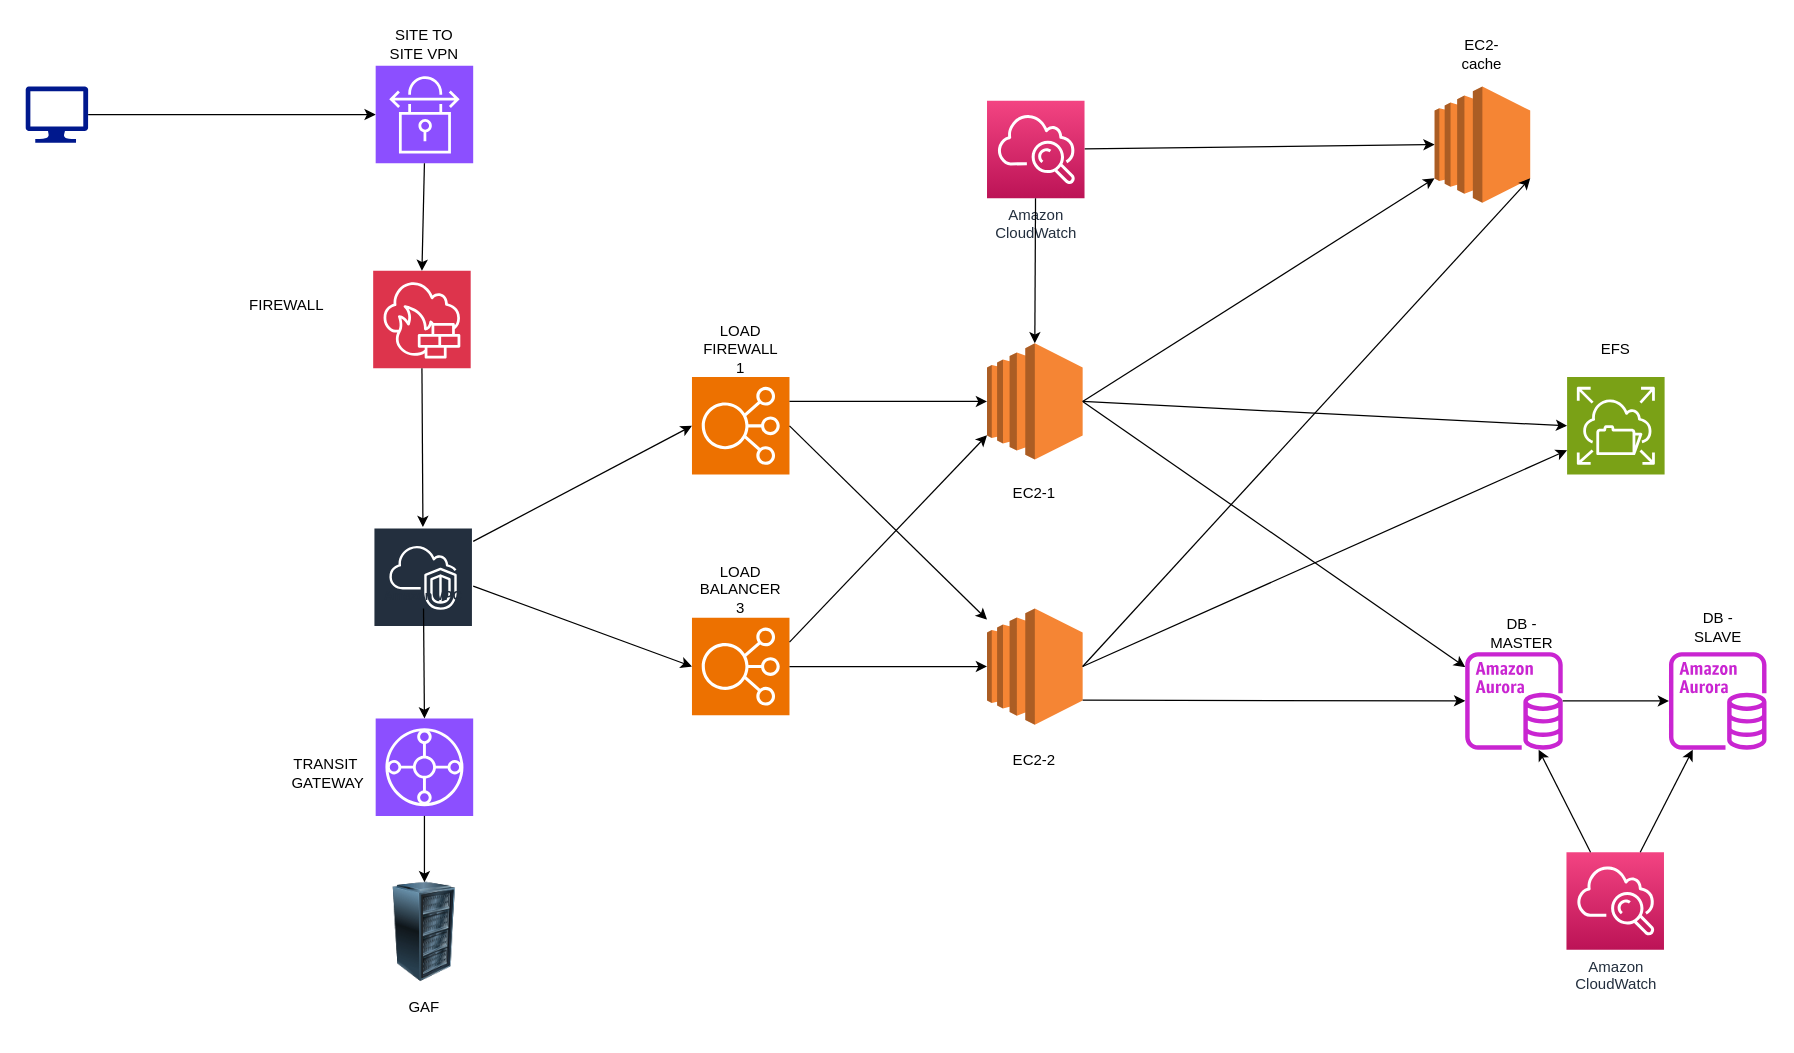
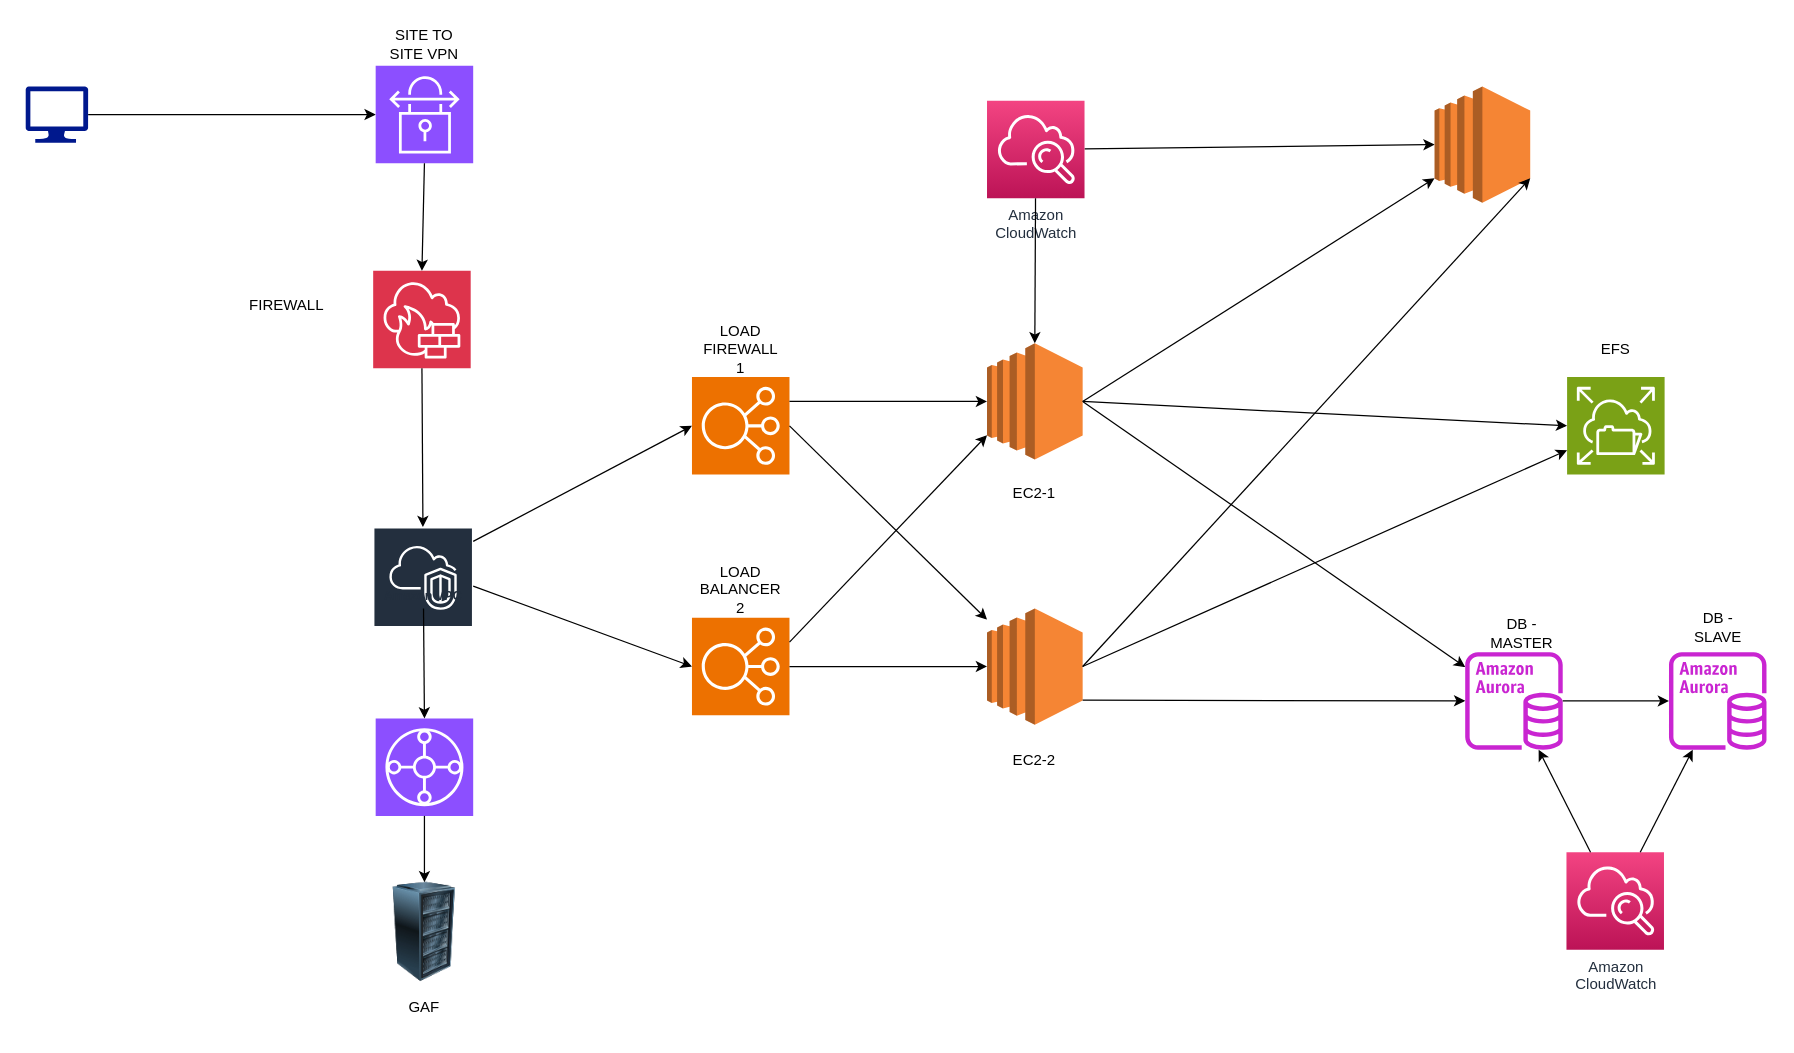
(1482, 54) -> none
(741, 589) -> (741, 589)
(328, 773) -> none
